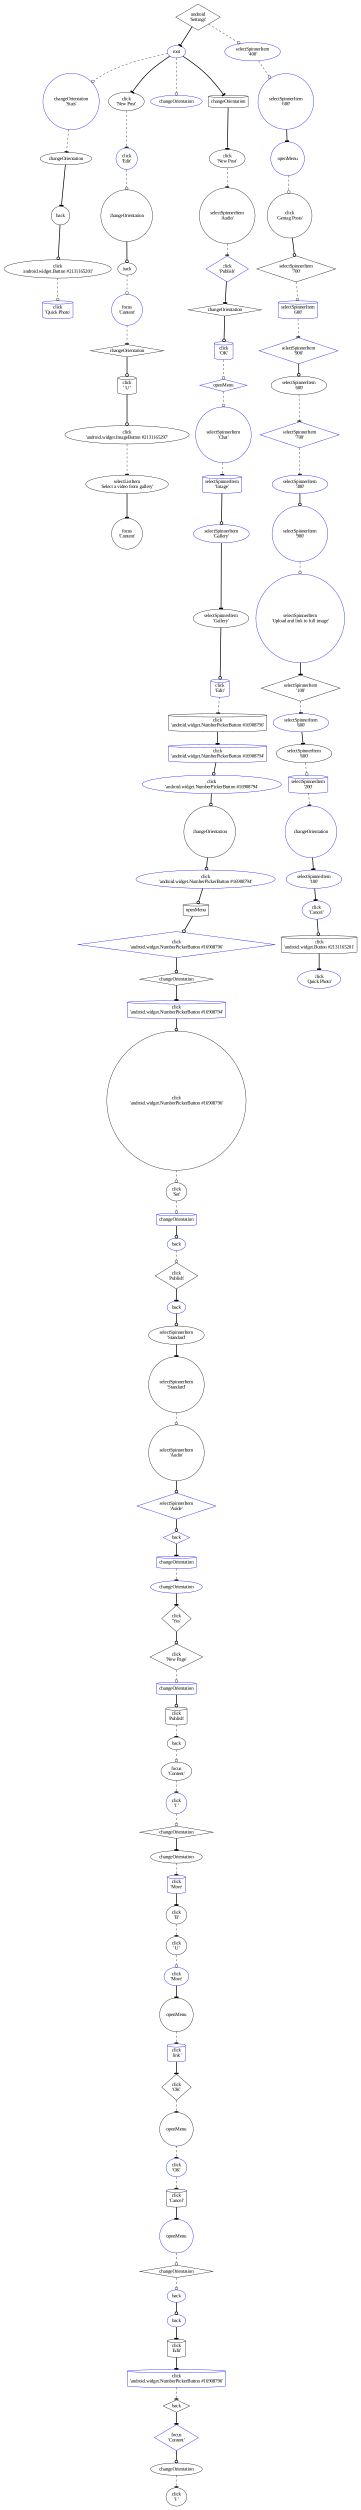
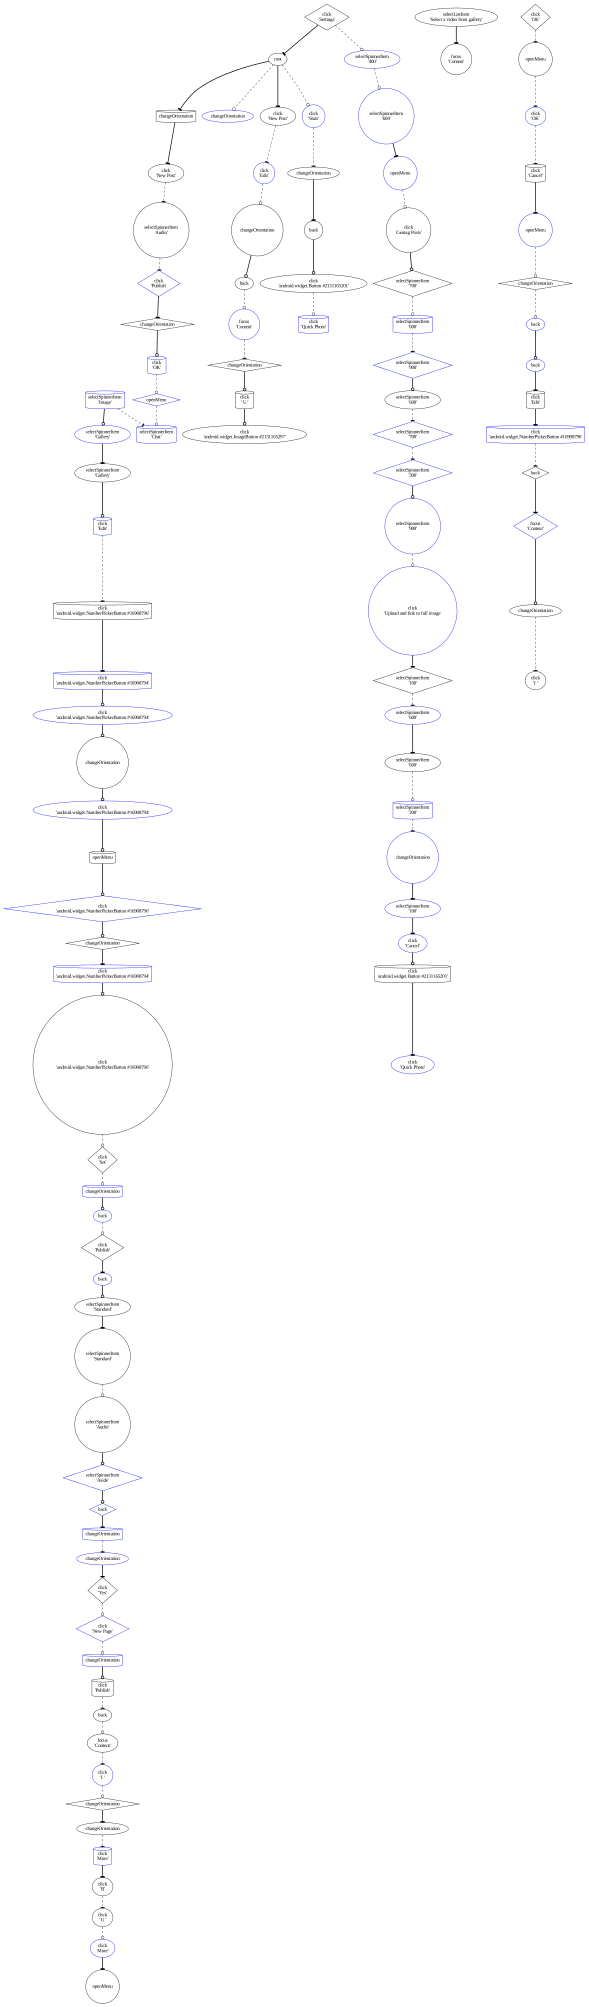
(198, 17) -> (327, 17)
(176, 52) -> (278, 59)
(71, 101) -> (314, 116)
(223, 435) -> (156, 434)
(127, 459) -> none
(222, 468) -> (130, 417)
(300, 484) -> (413, 473)
(300, 618) -> (413, 611)
(176, 1192) -> (103, 1160)
(176, 1636) -> (103, 1608)
(176, 1657) -> (103, 1629)
(176, 2053) -> none
